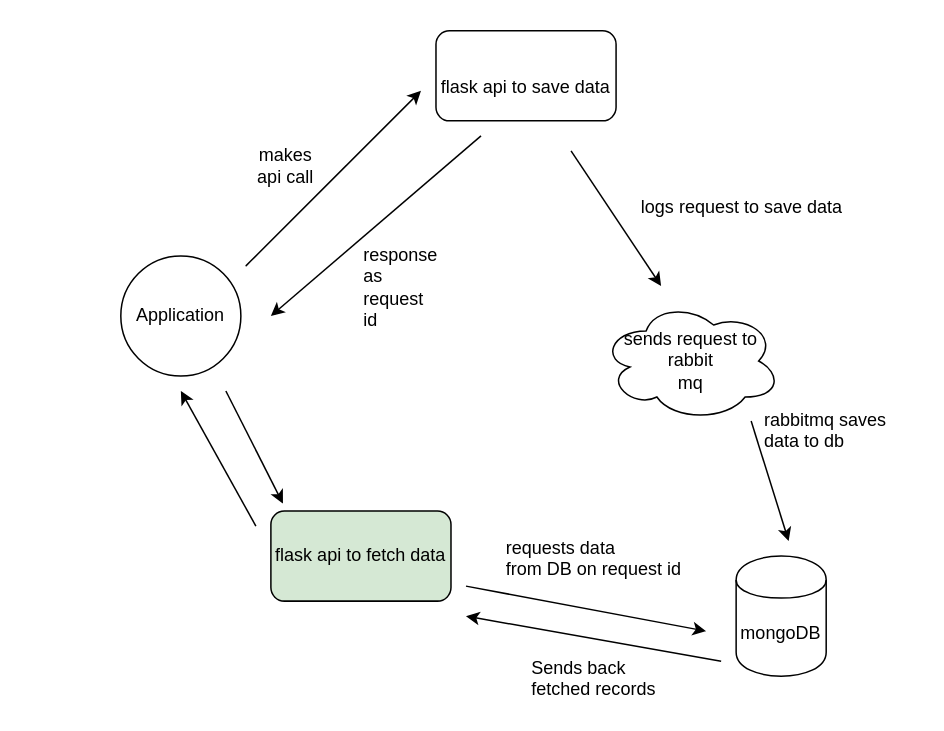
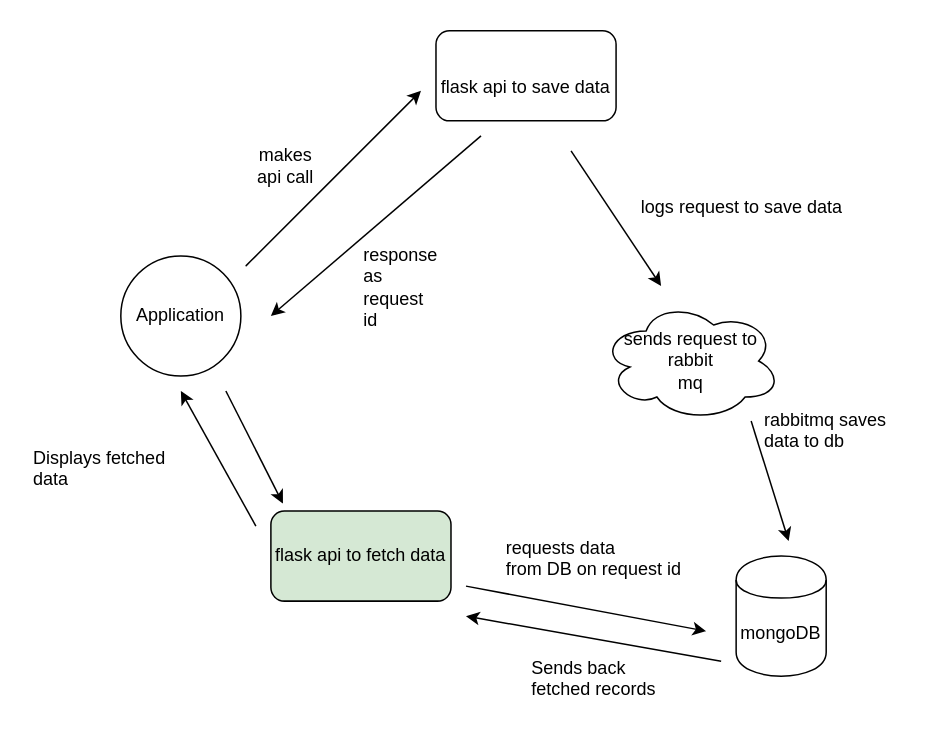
none -> (106, 466)
